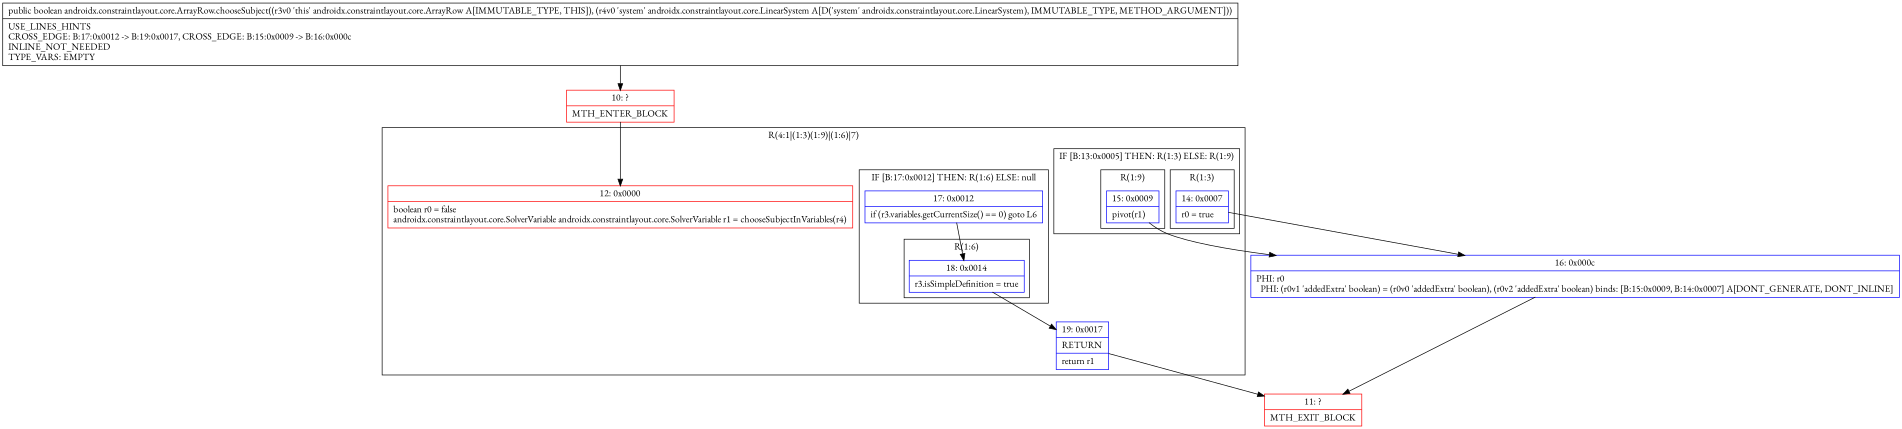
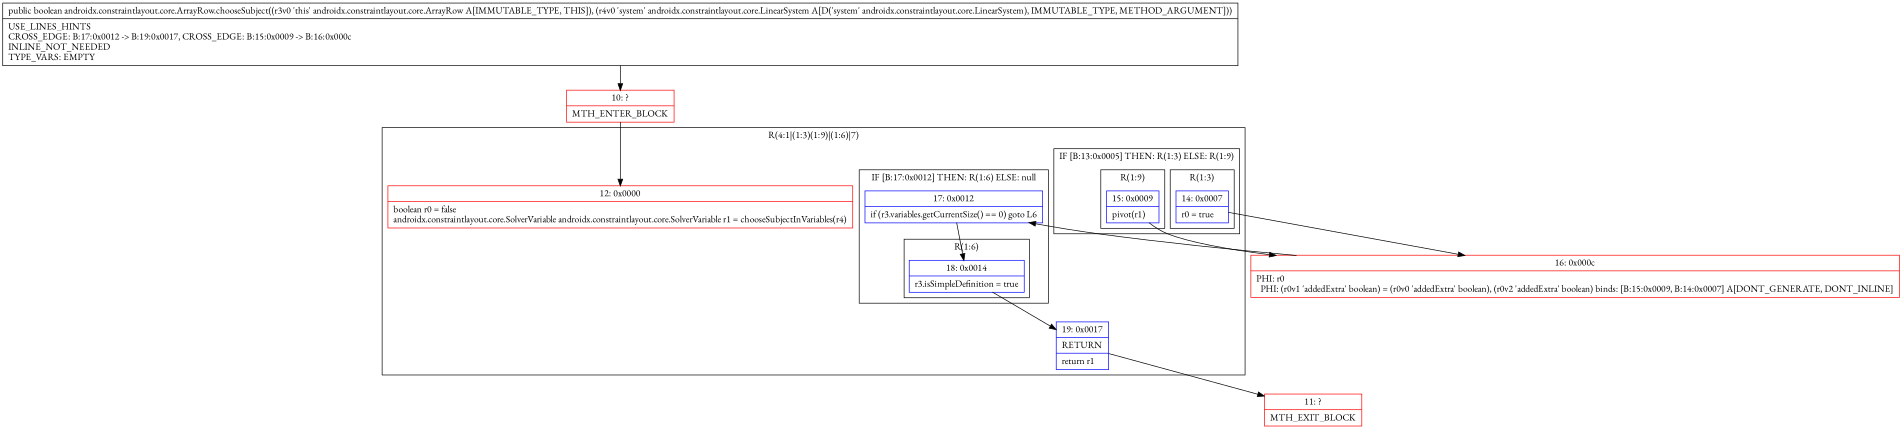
(1575, 276) -> (1575, 276)
(1442, 344) -> (1166, 242)
